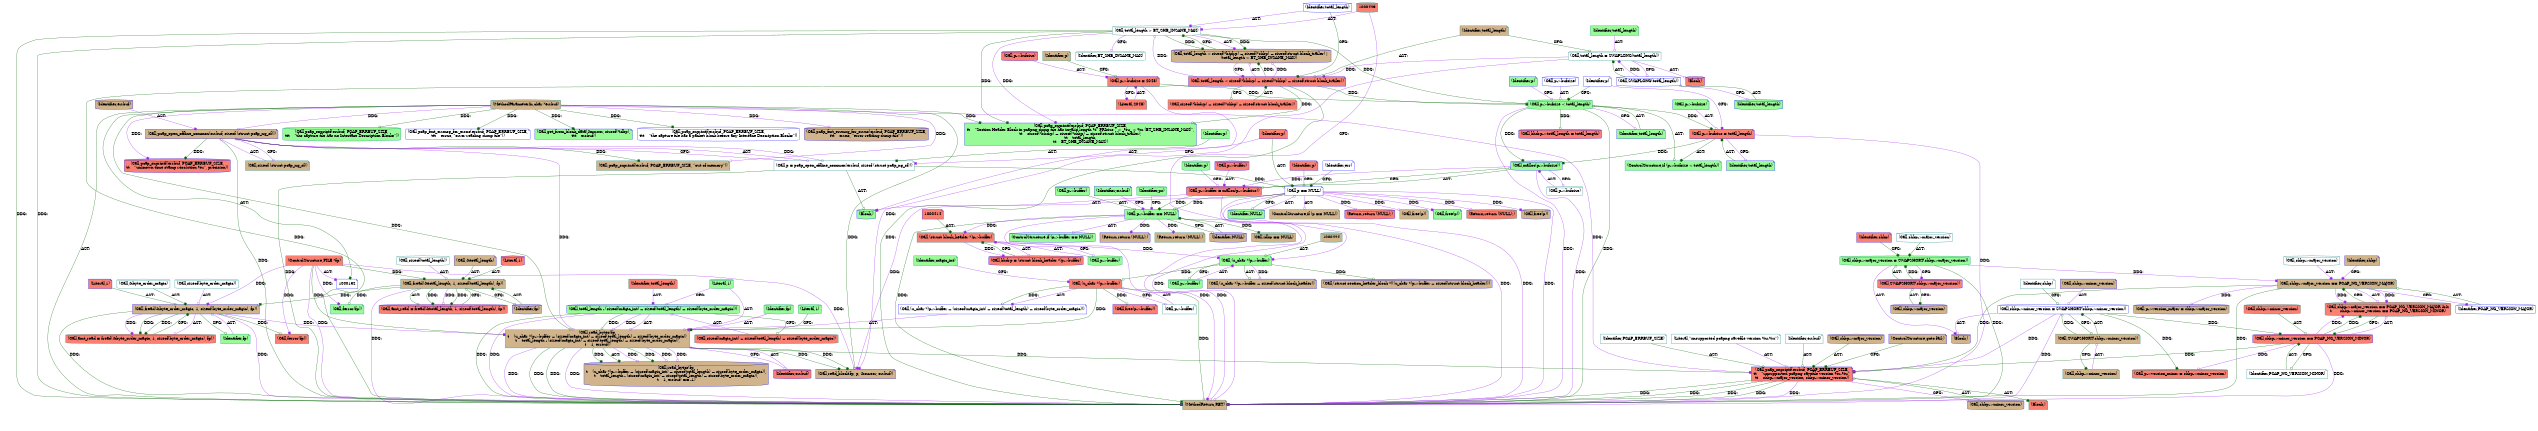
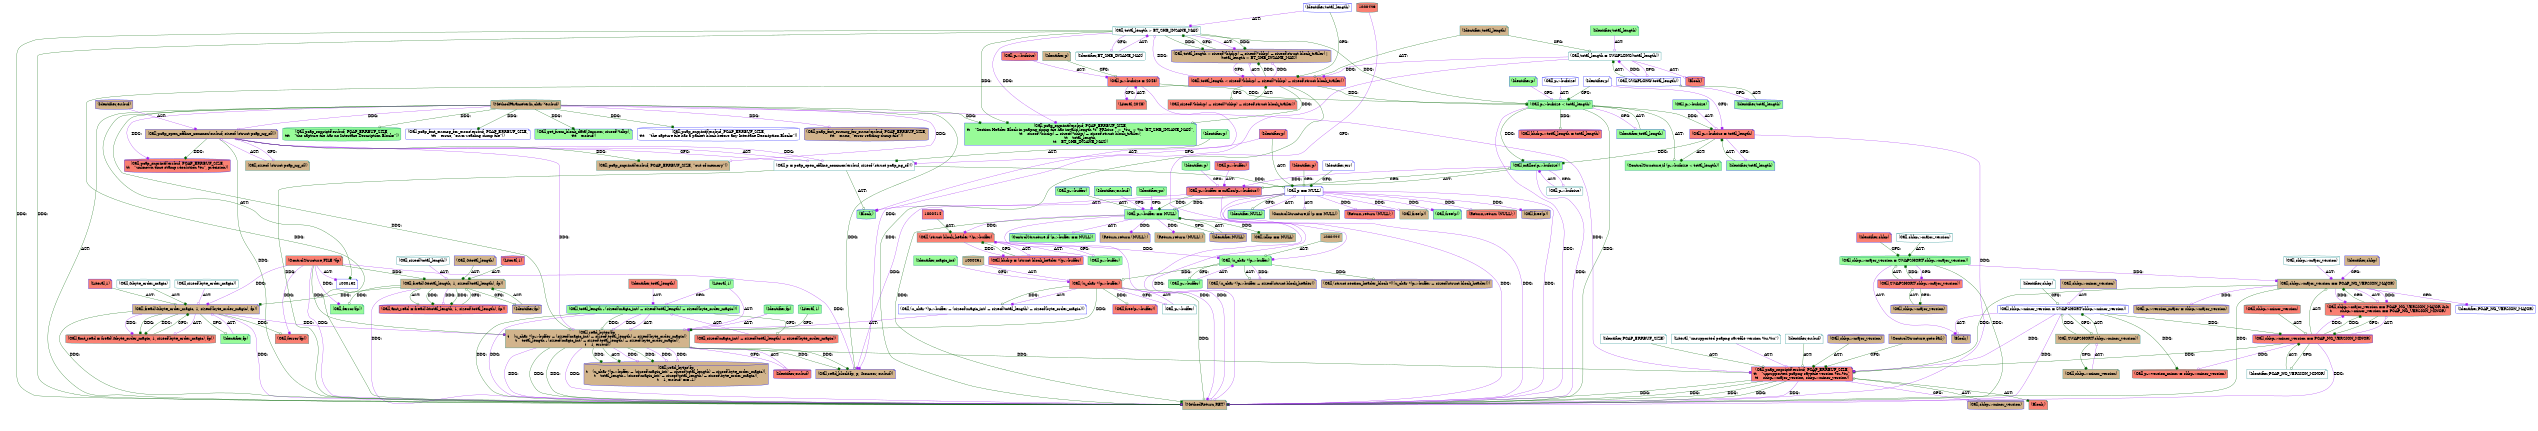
(1280, 24) -> (1132, 44)
none -> (973, 261)
(2440, 294) -> (2310, 309)
(1691, 402) -> (1691, 402)
